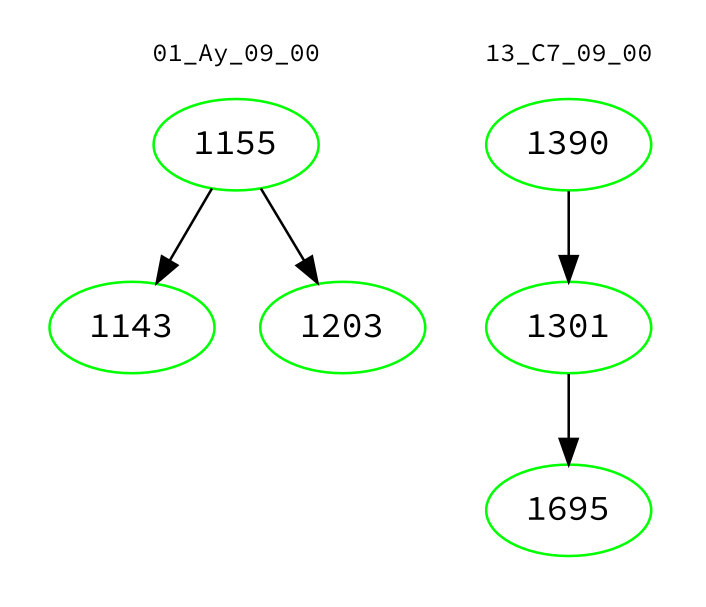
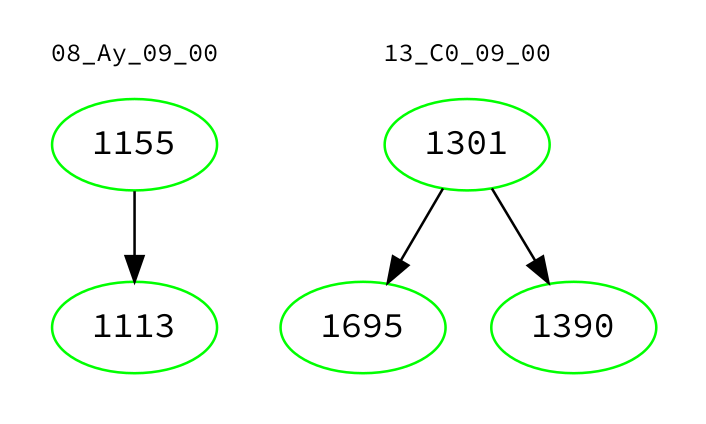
(237, 55) -> (136, 55)
(570, 55) -> (468, 55)
(569, 224) -> (514, 225)
(132, 328) -> (135, 328)
(343, 328) -> none
